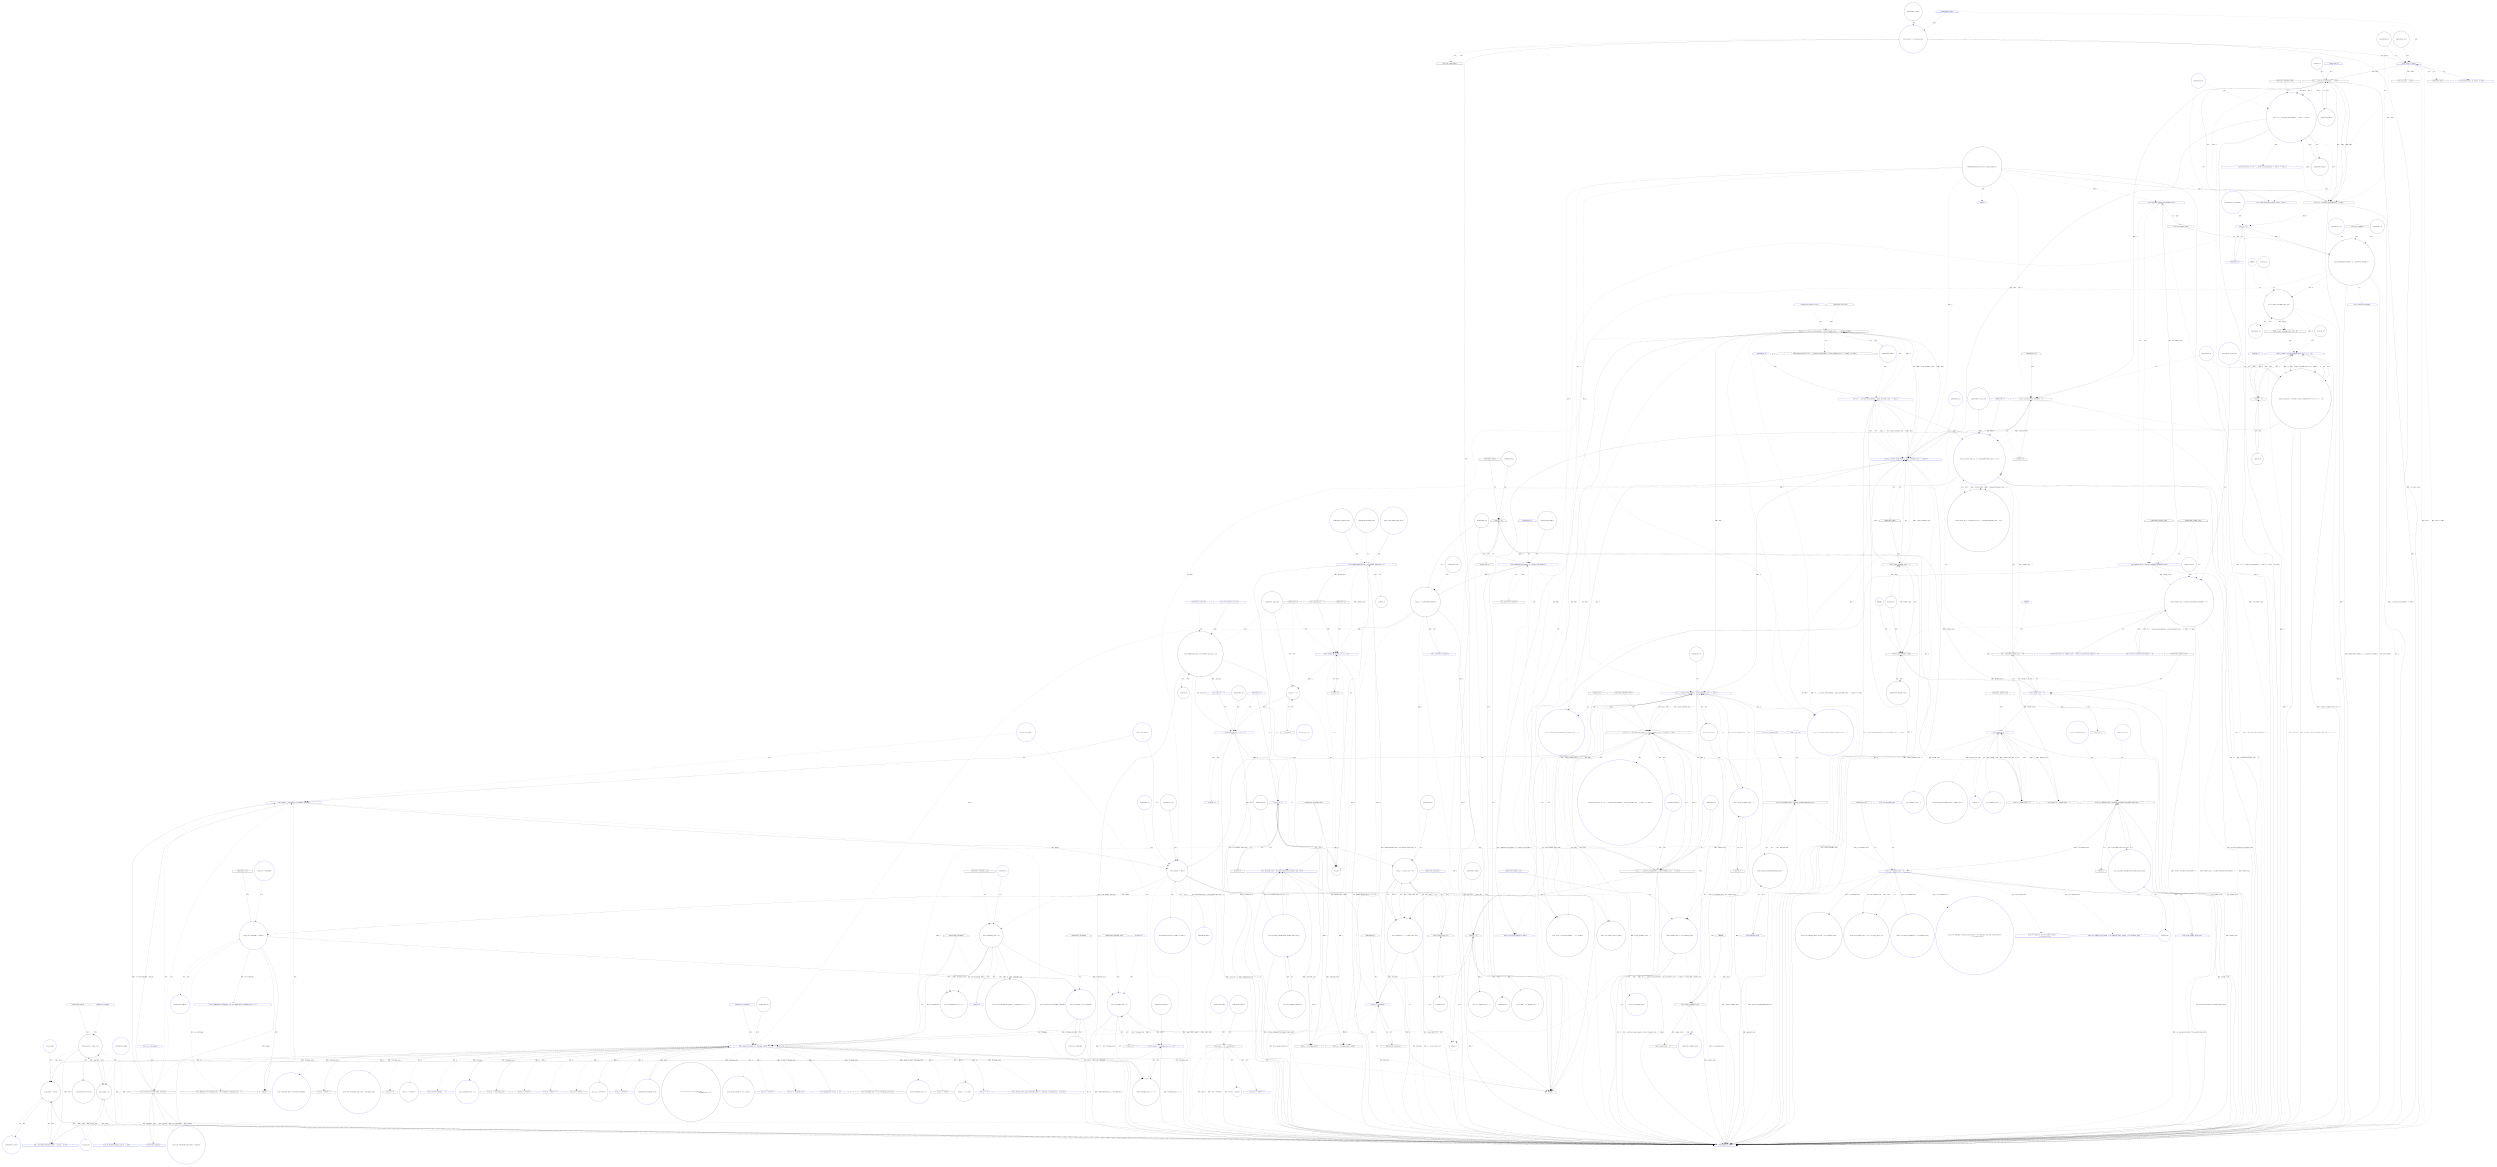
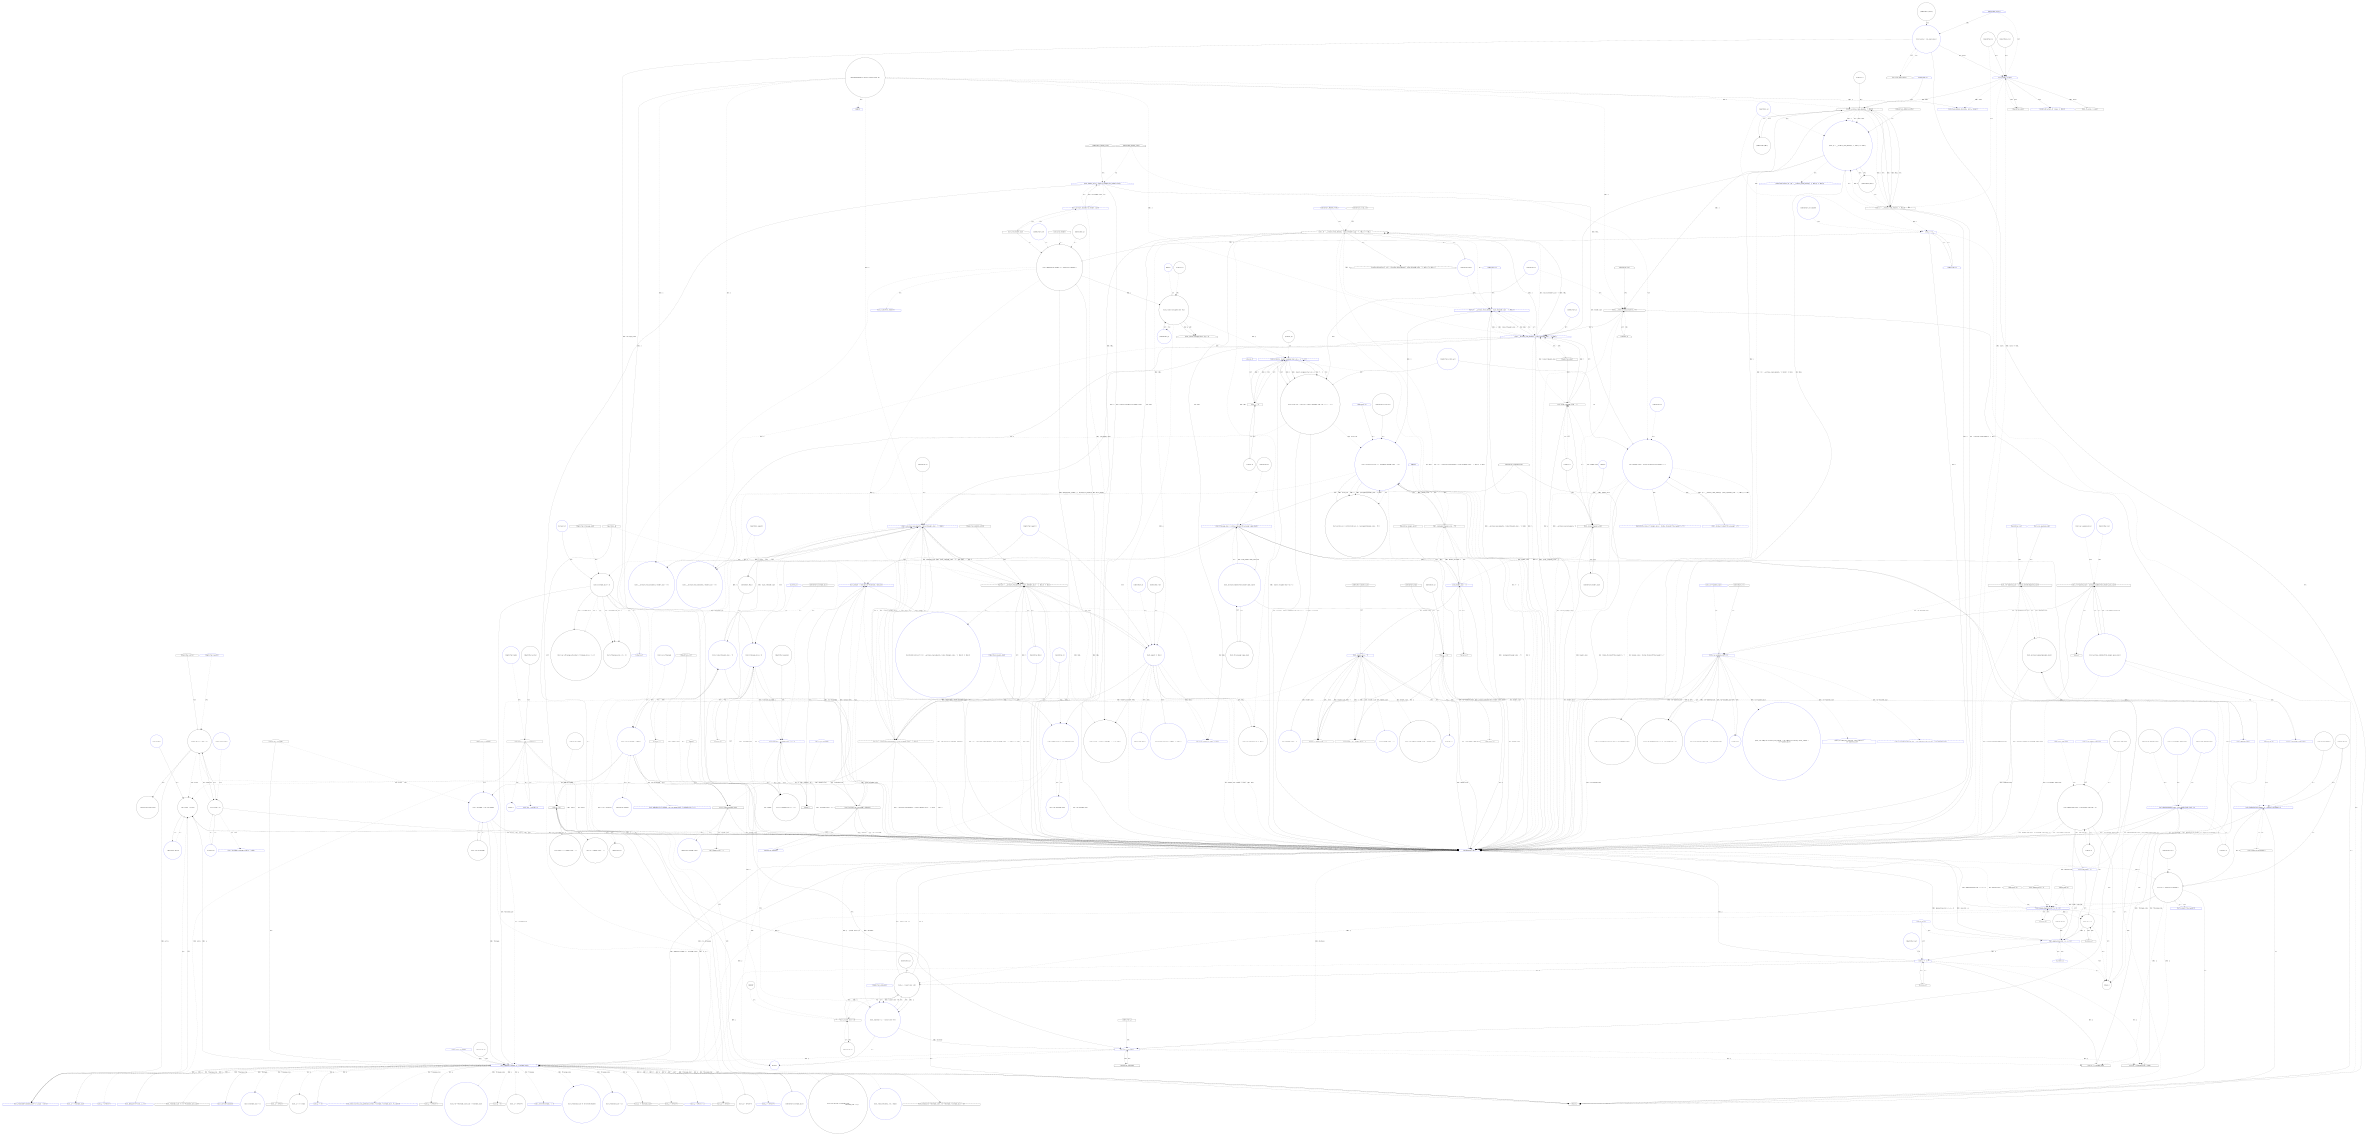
(2078, 186) -> (1367, 86)
(1332, 576) -> none
none -> (751, 985)
(1451, 998) -> (1819, 857)
none -> (225, 1104)
(186, 1145) -> none
